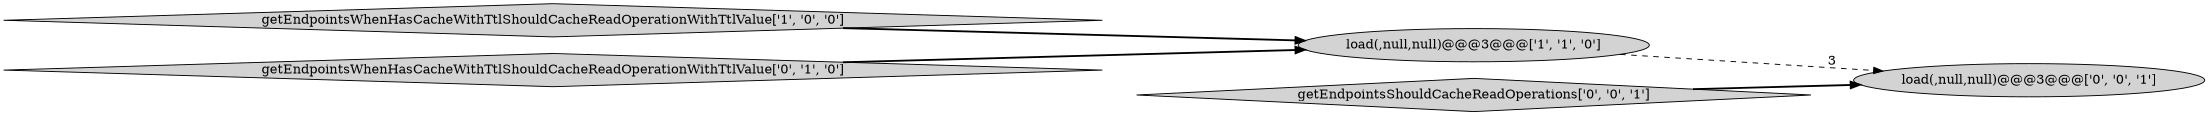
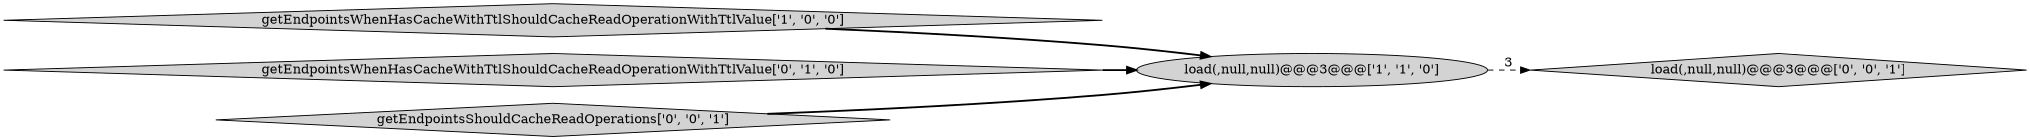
(2029, 80) -> (1778, 70)
(1772, 87) -> (984, 103)
